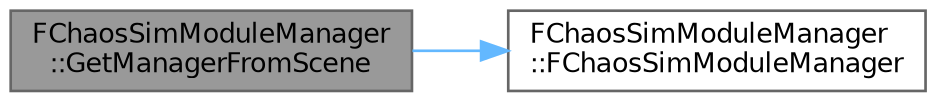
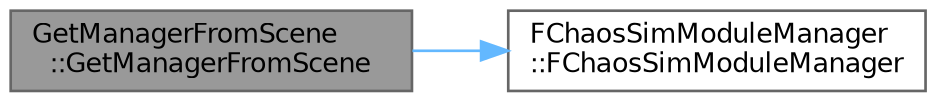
(211, 51) -> (211, 51)
